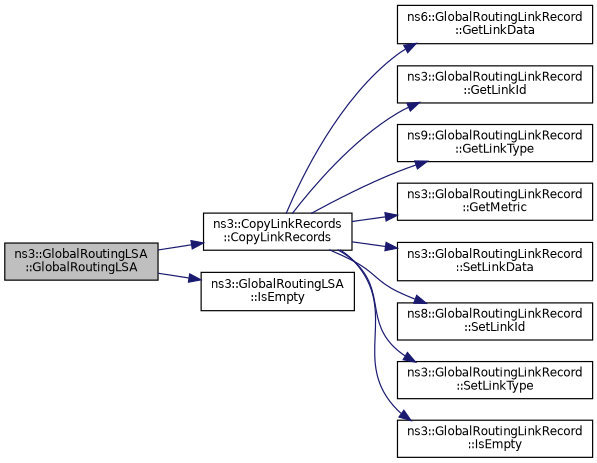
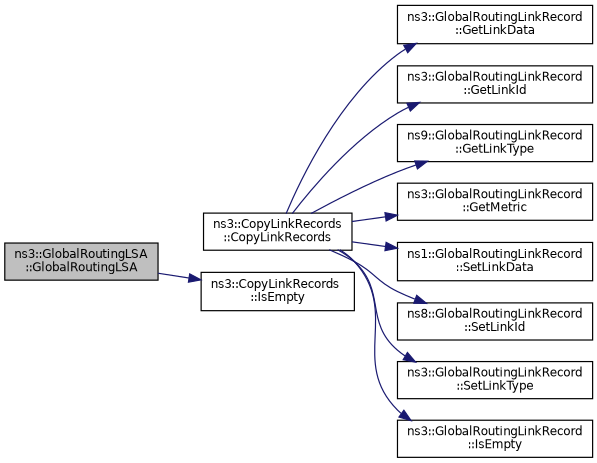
(495, 25) -> (495, 25)
(175, 247) -> none
(495, 262) -> (495, 262)
(278, 292) -> (278, 292)
